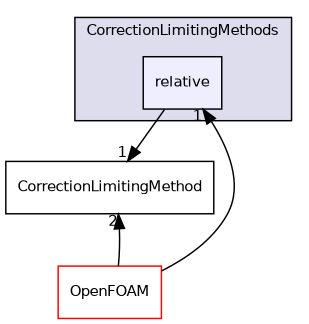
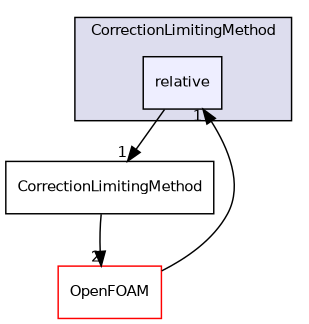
(183, 31) -> (183, 31)
(120, 247) -> (100, 233)
